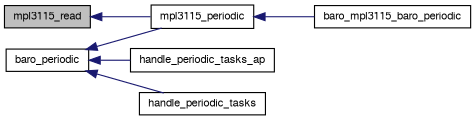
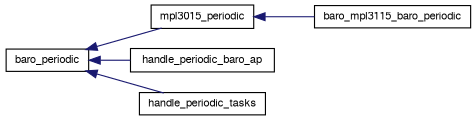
(47, 17) -> none
(202, 17) -> (202, 17)
(202, 60) -> (202, 60)
